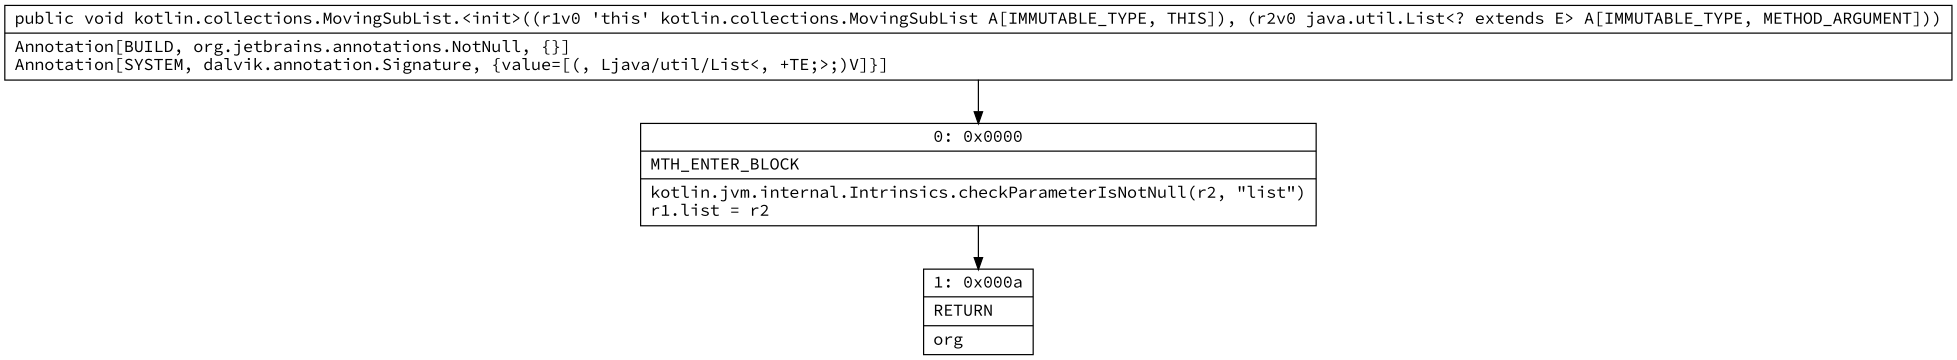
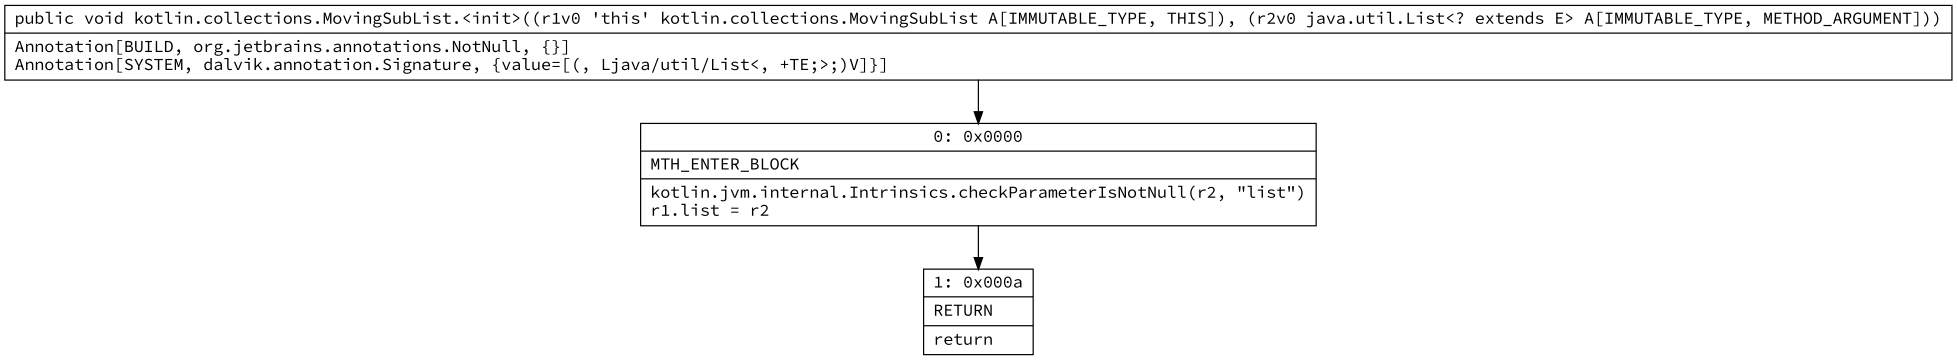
(948, 340) -> (963, 340)
